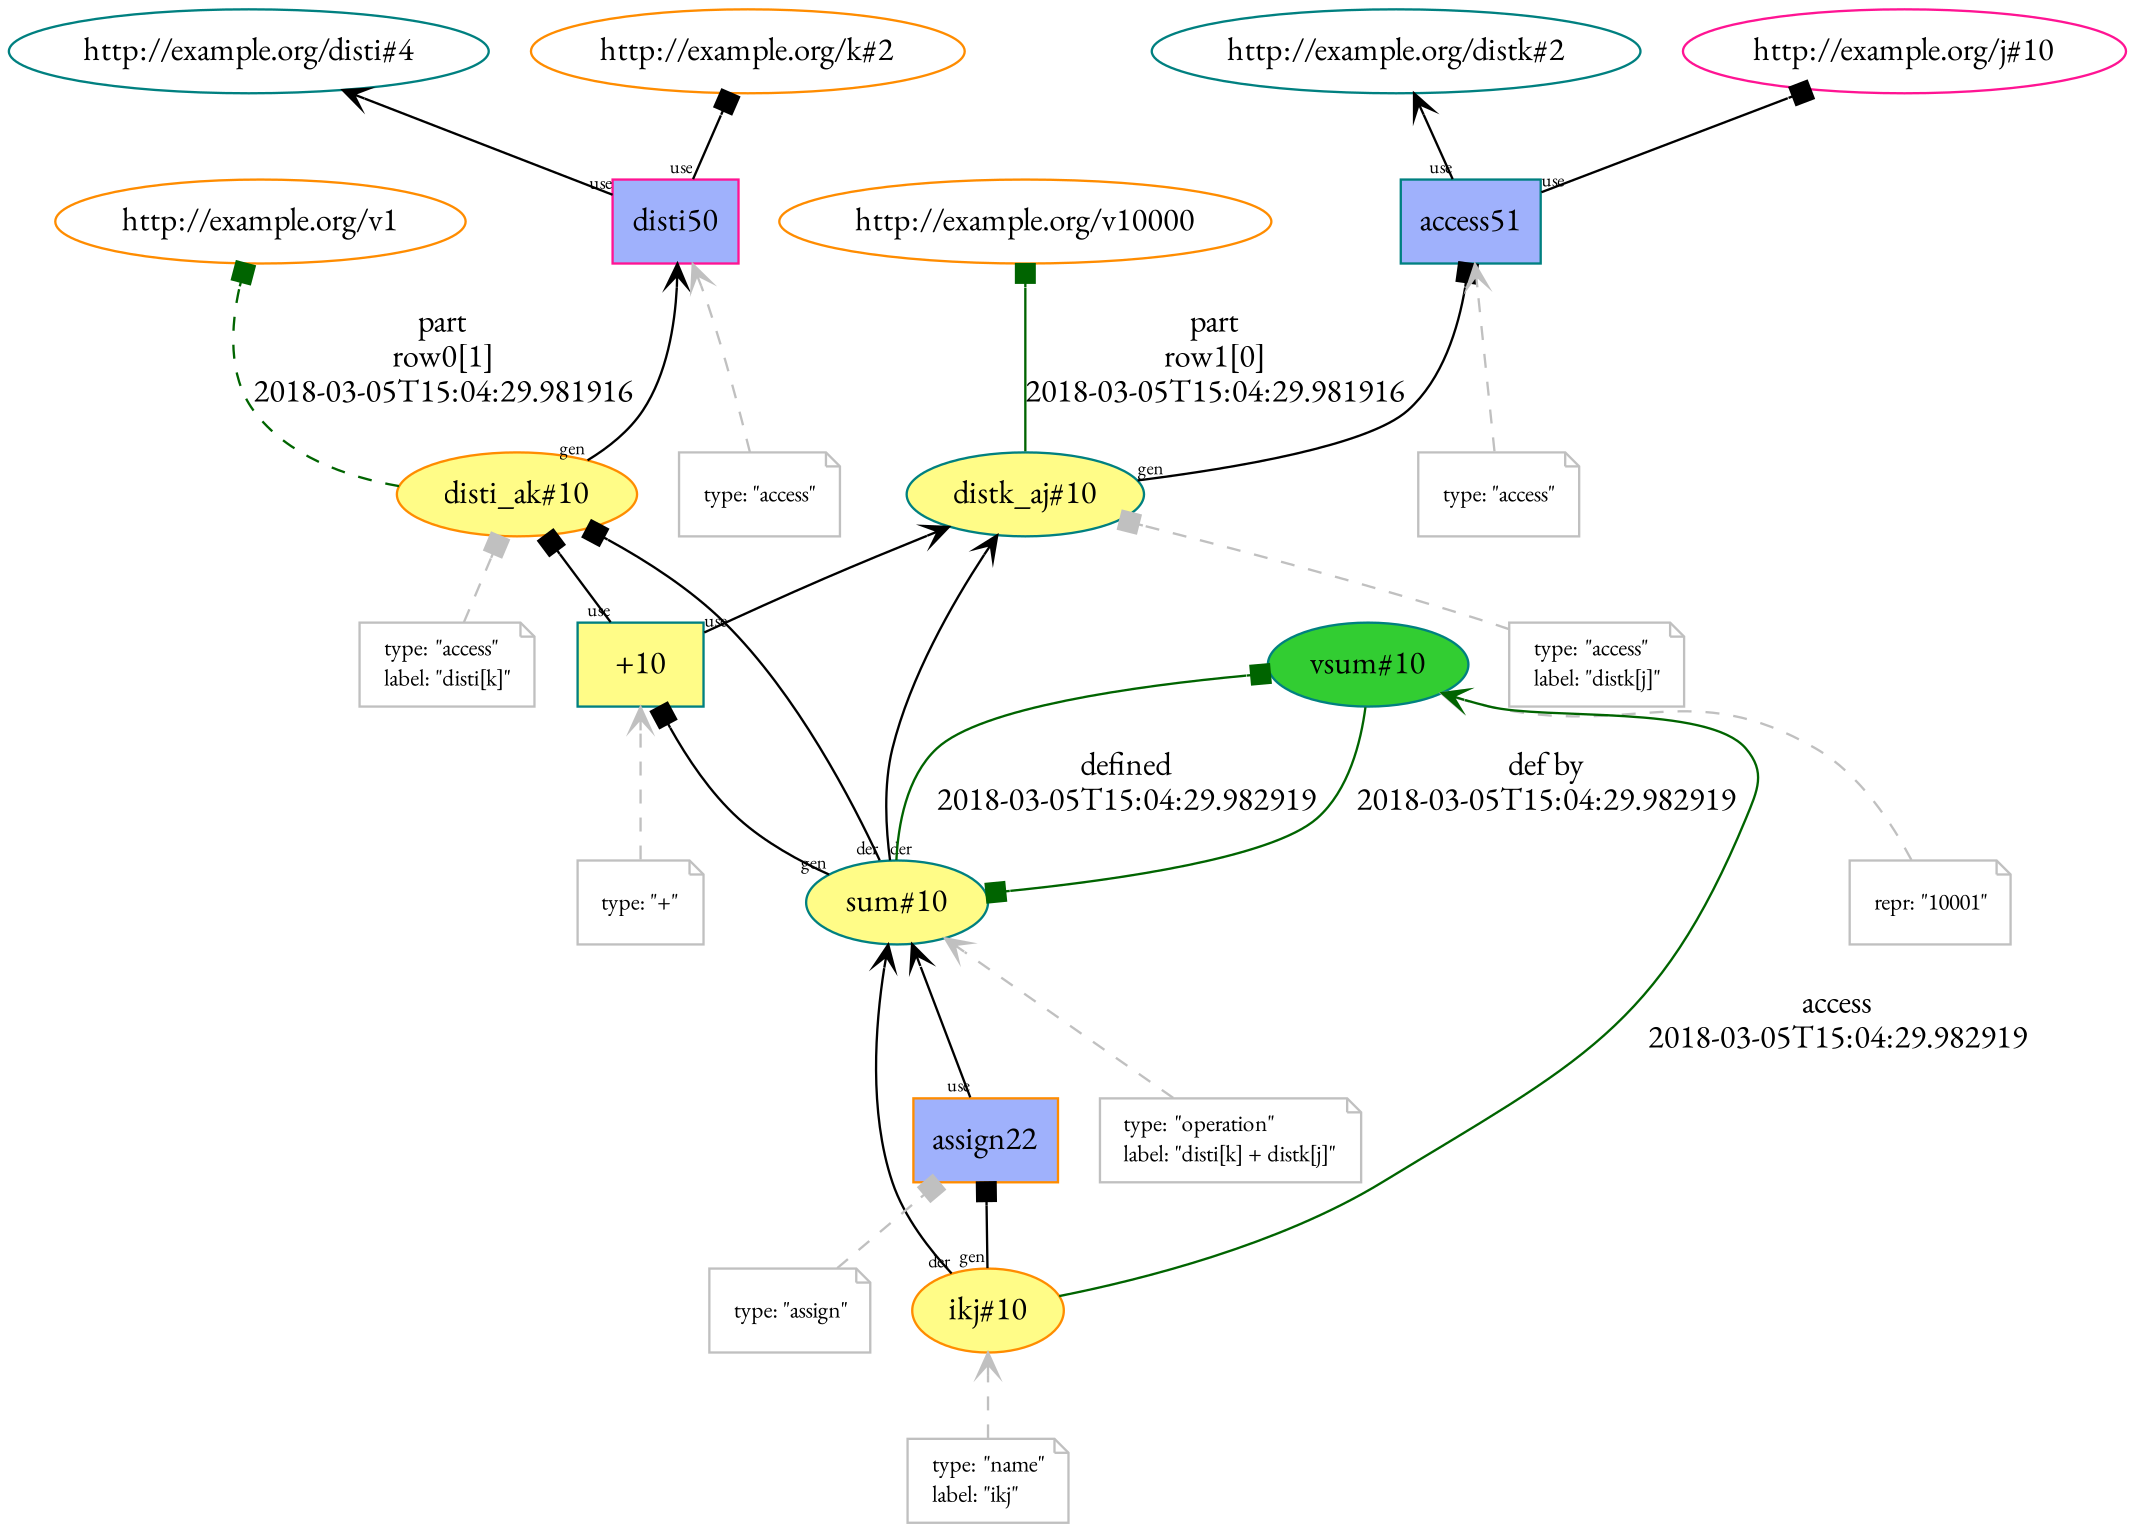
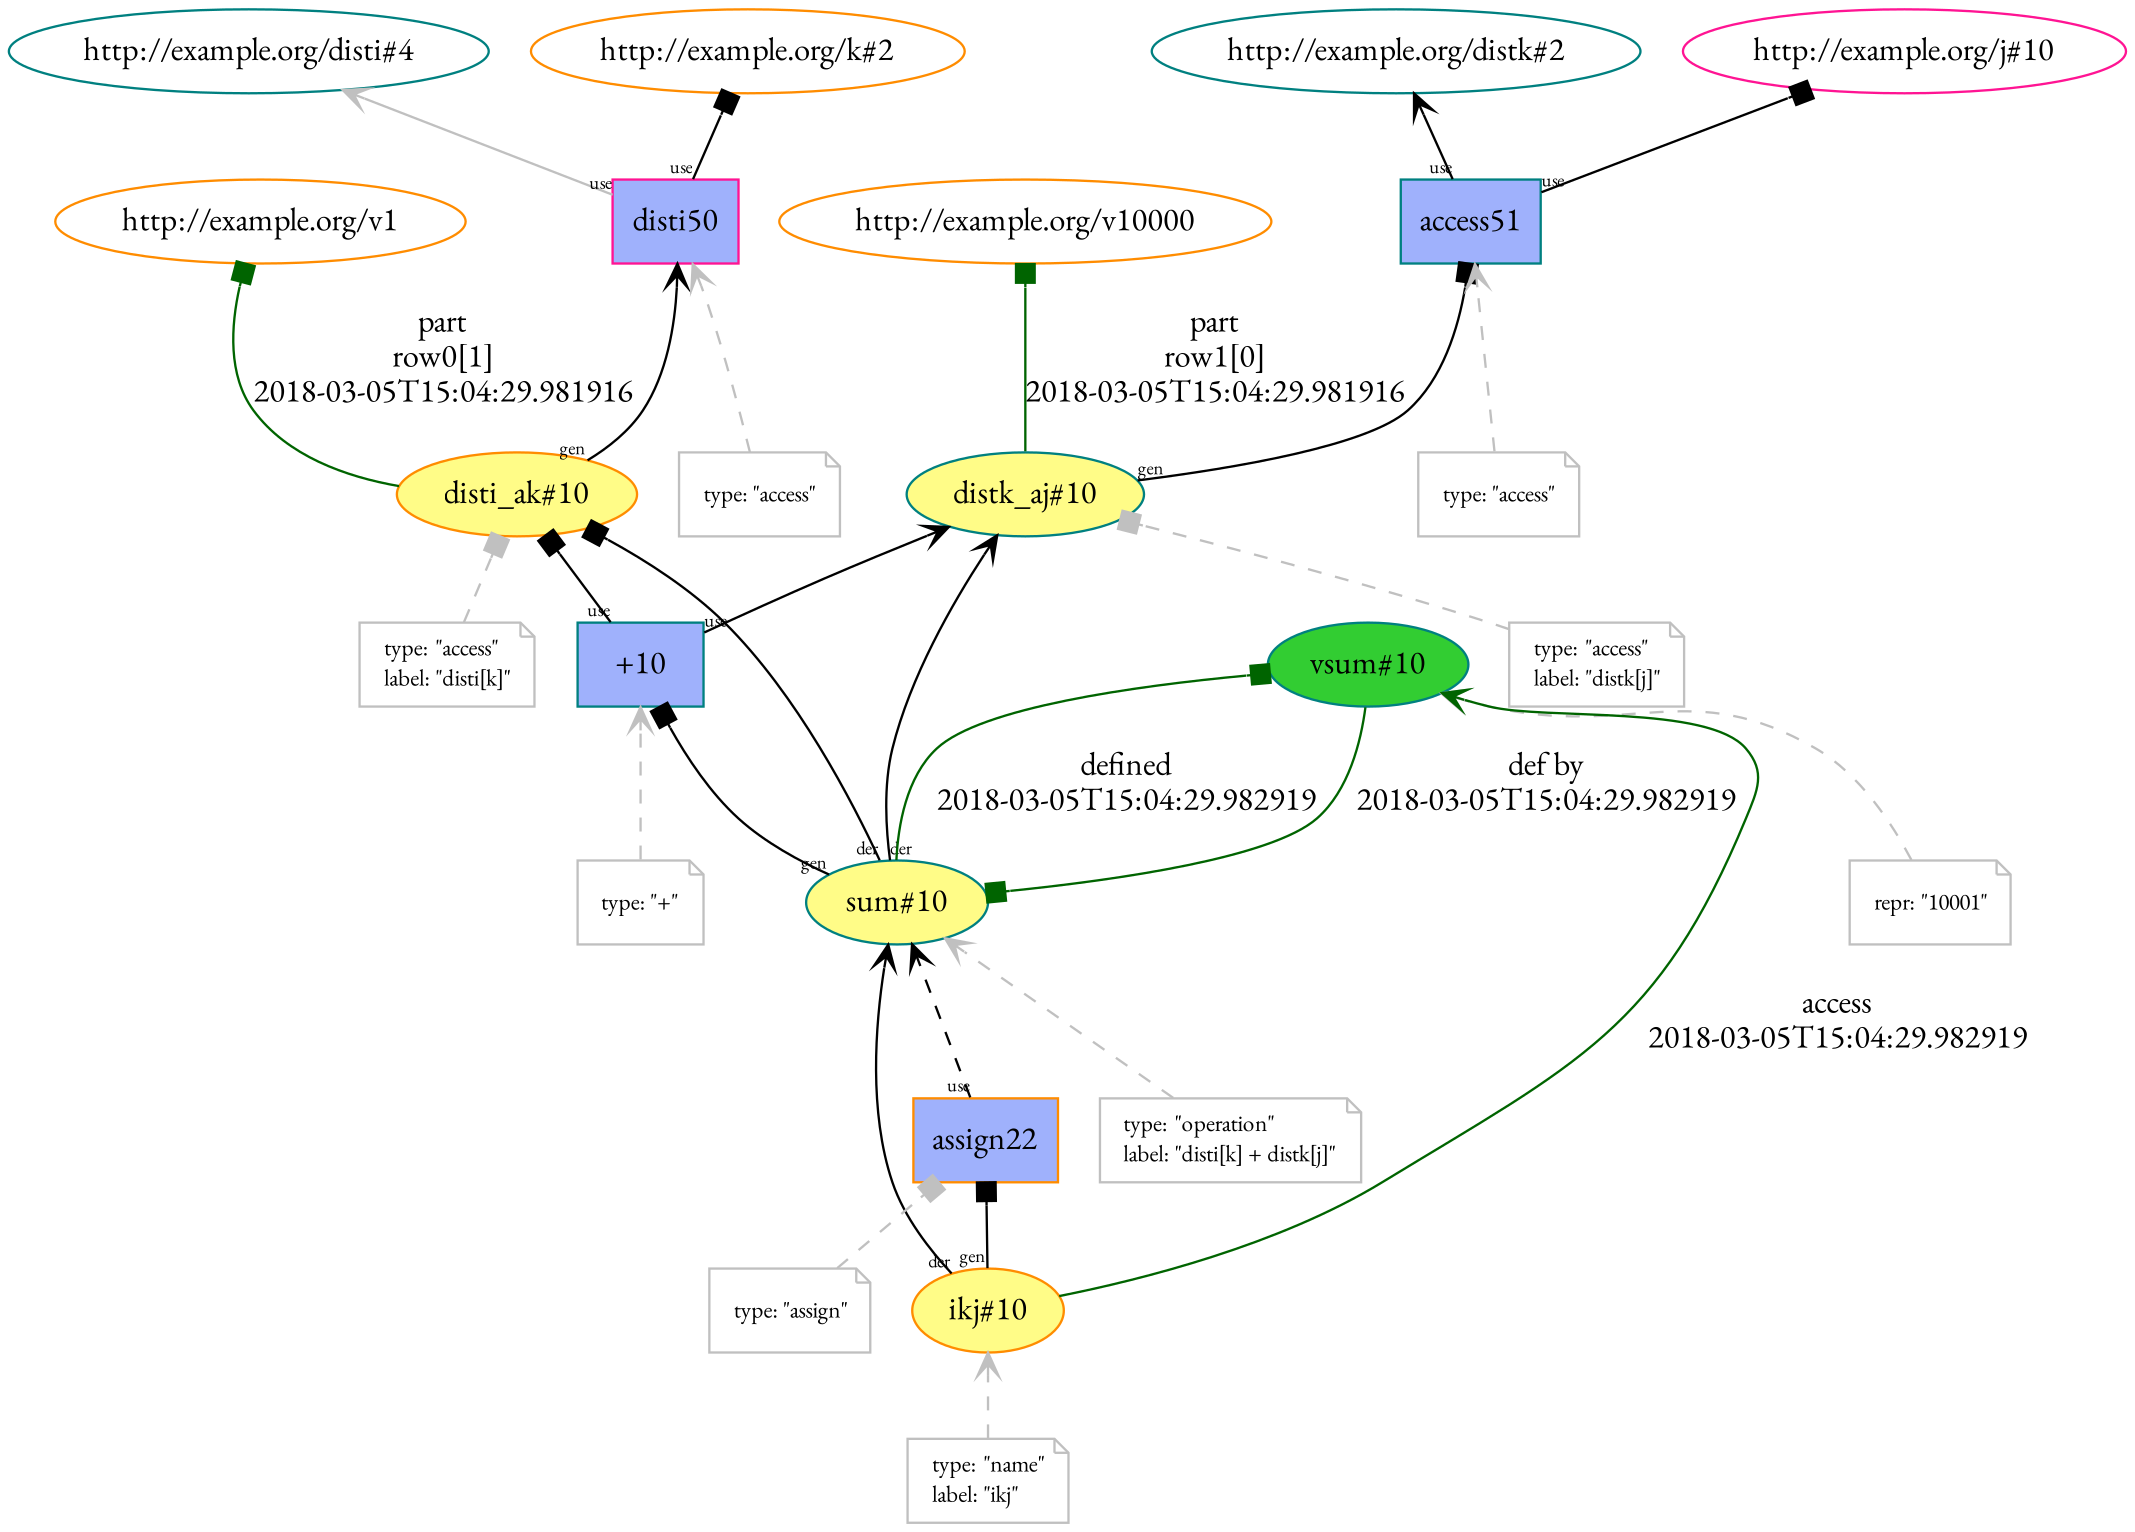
(489, 147) -> (489, 147)
(266, 425) -> (266, 425)
(641, 665) -> (641, 665)
(945, 1032) -> (945, 1032)
